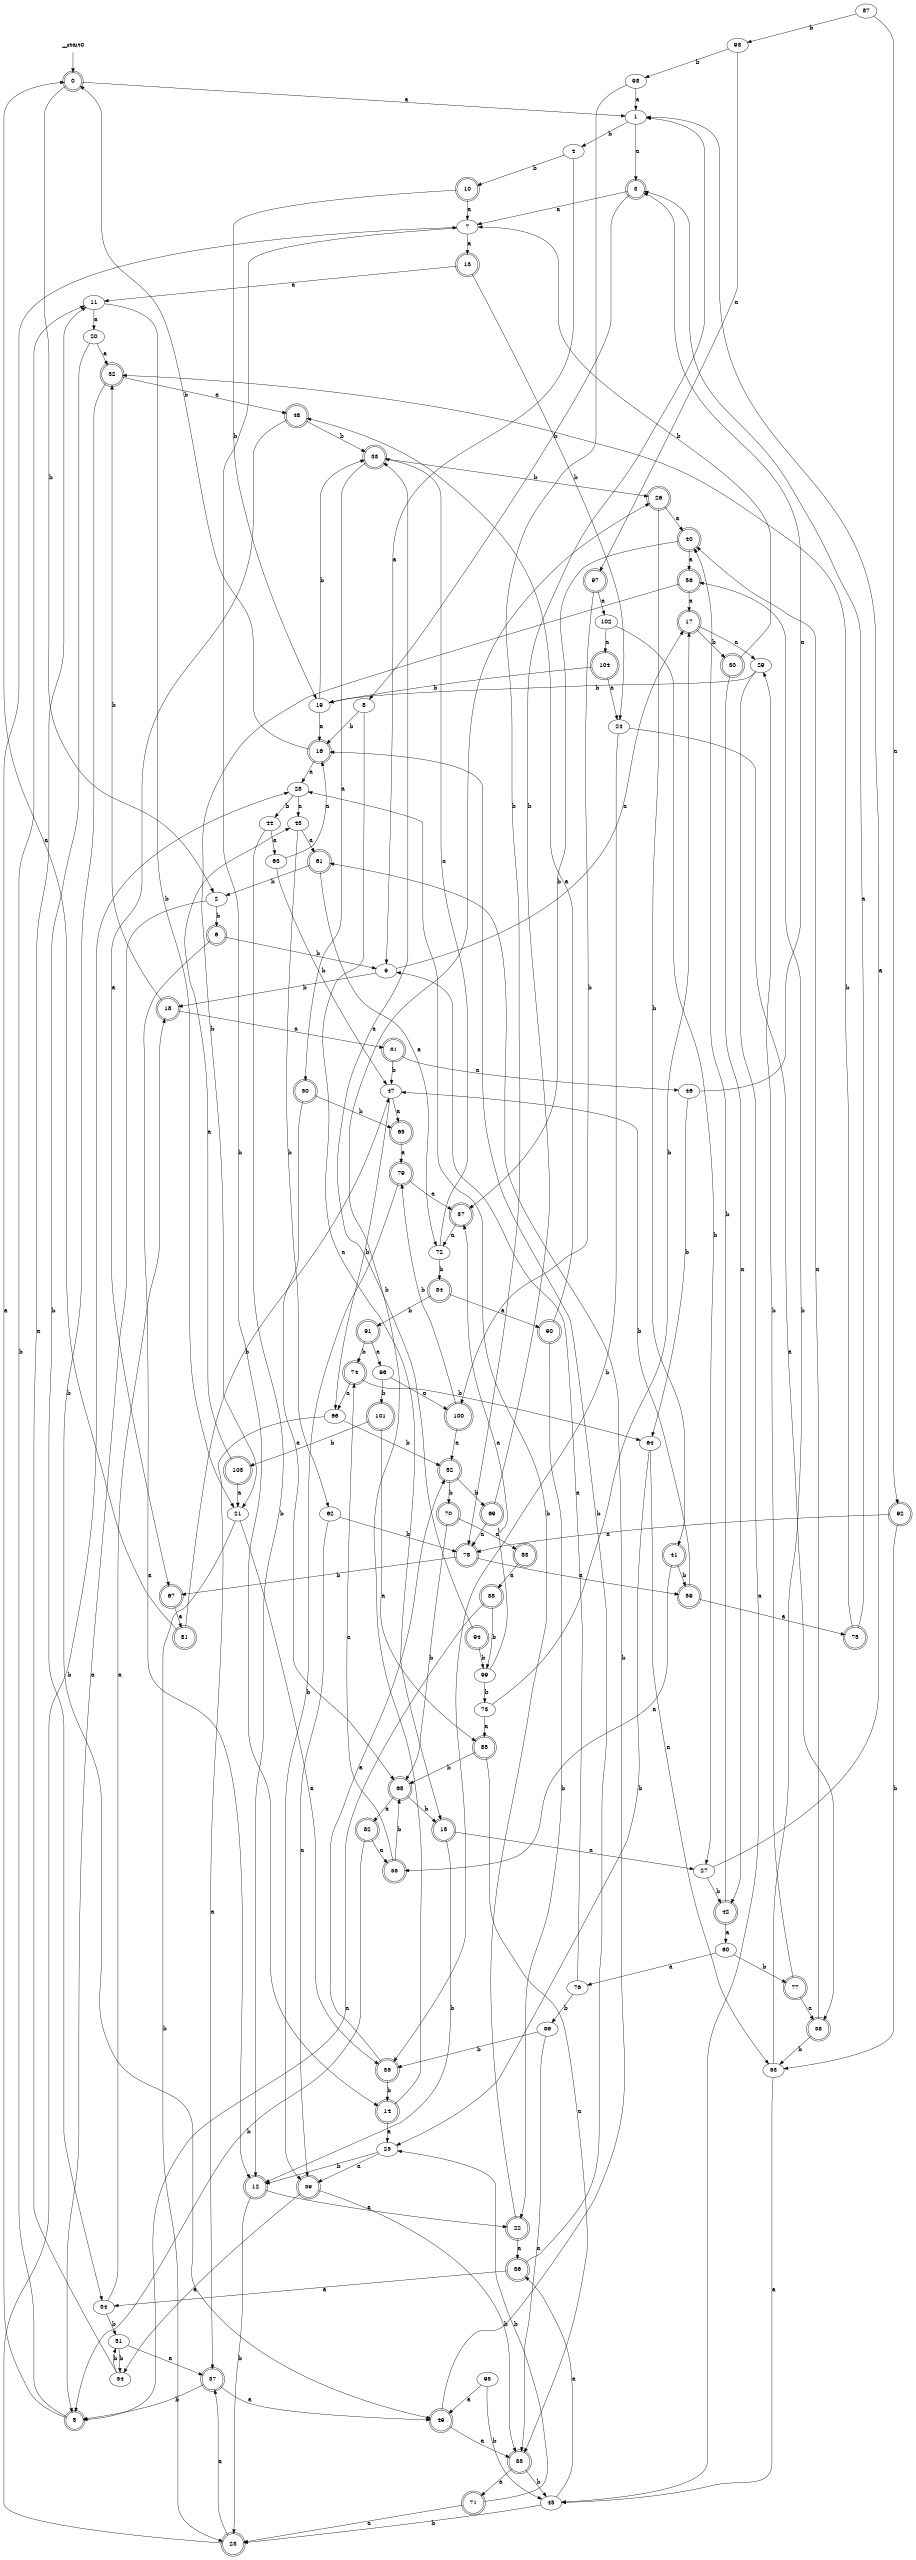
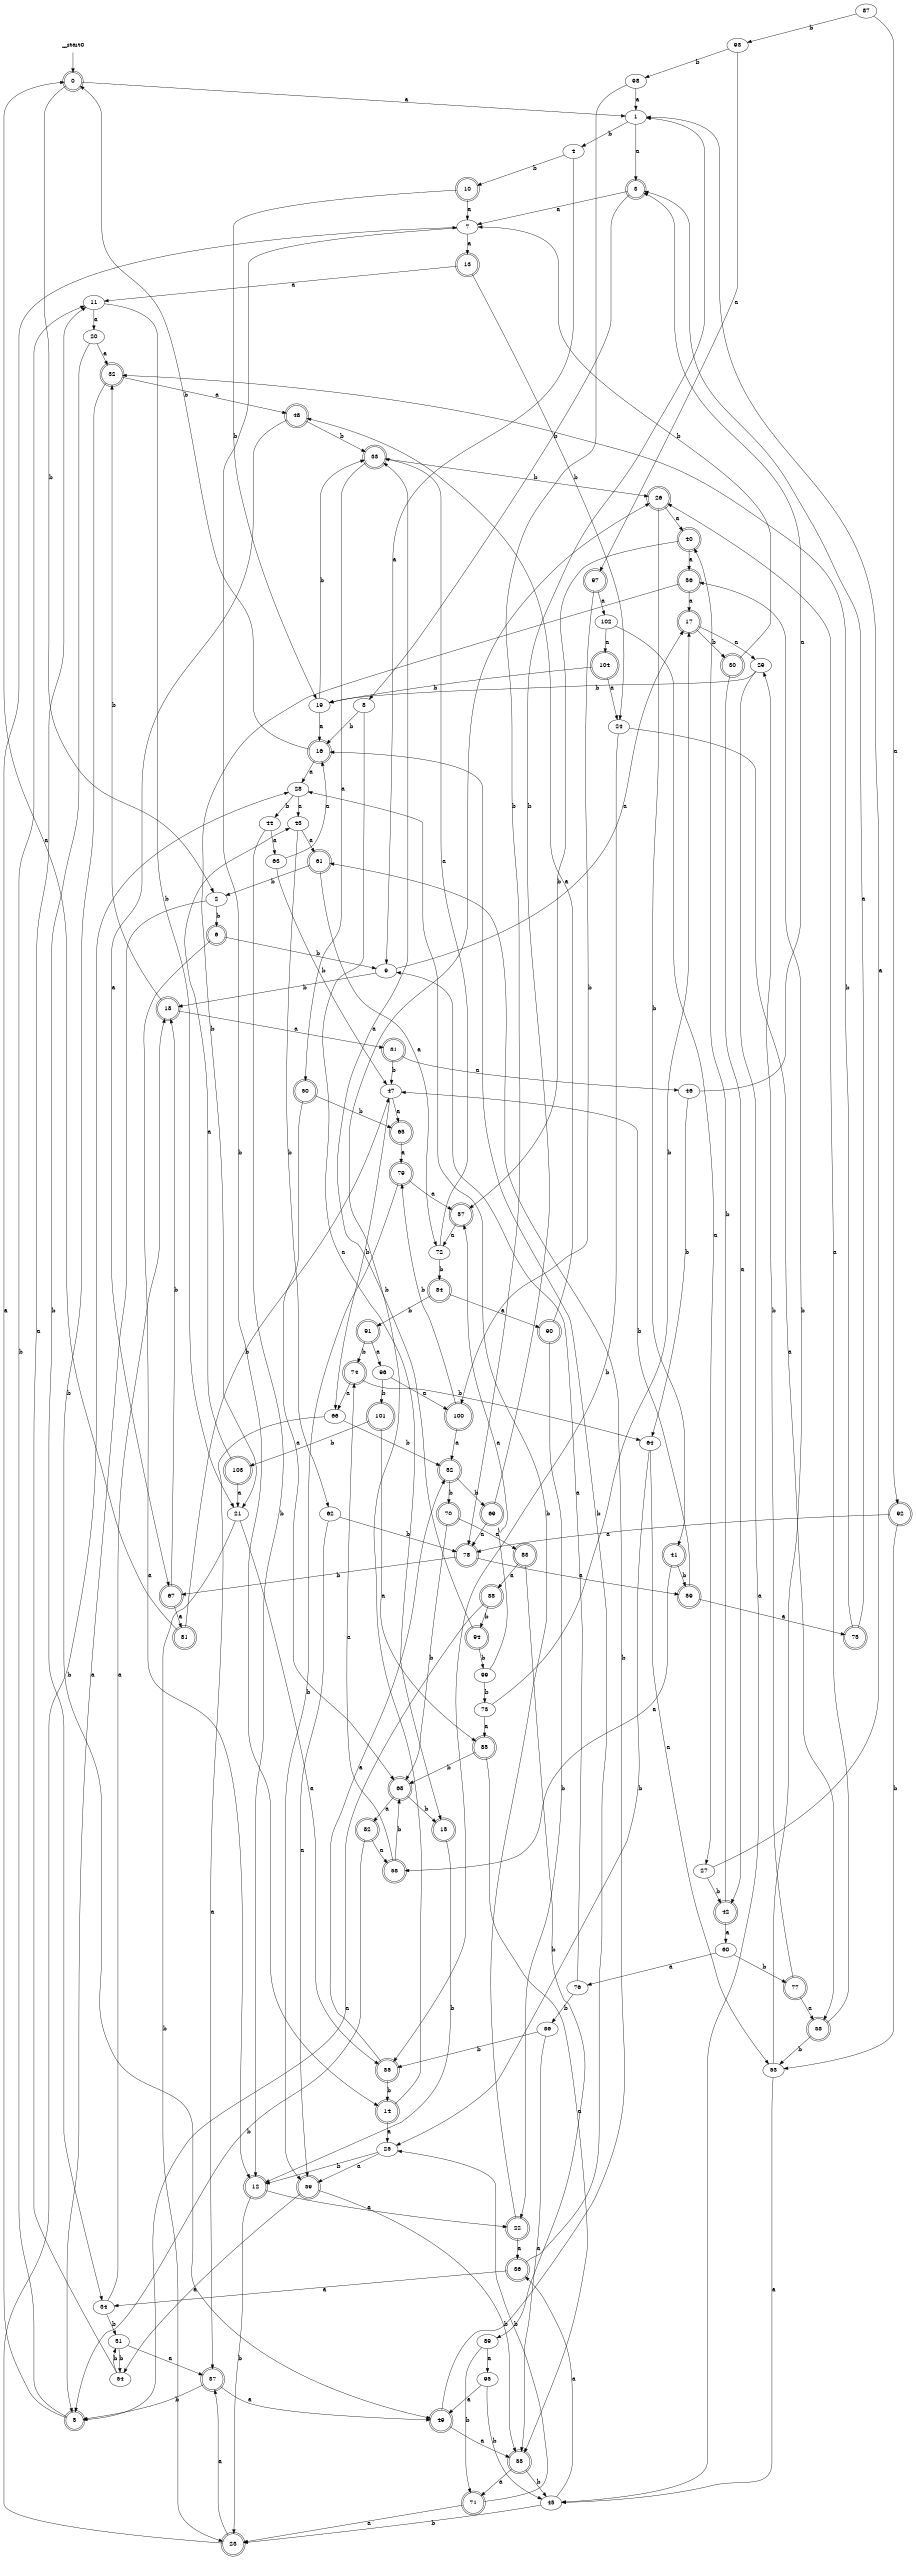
(716, 1235) -> (716, 1235)
(816, 1254) -> (833, 1229)
none -> (175, 1304)
(492, 1636) -> (485, 1615)
(572, 1850) -> none
none -> (488, 2342)
